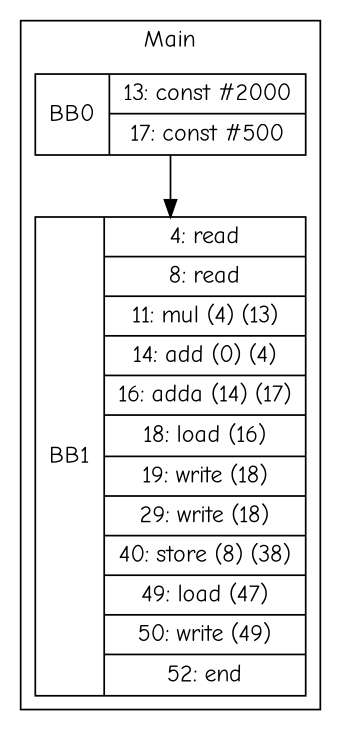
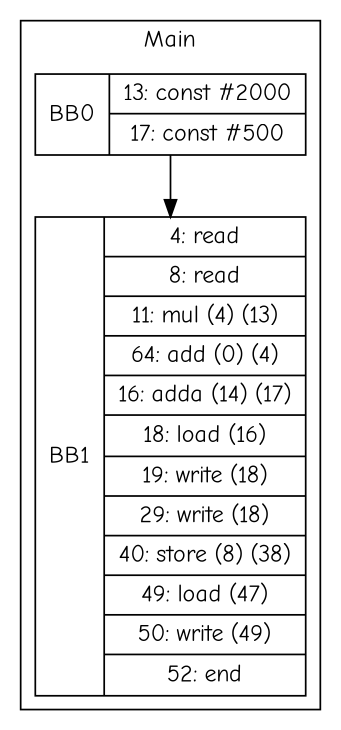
(205, 355) -> (205, 355)
